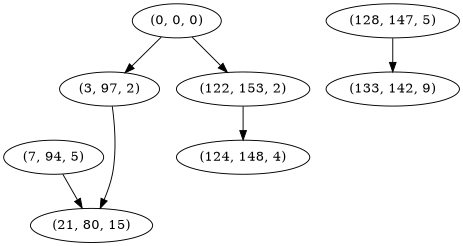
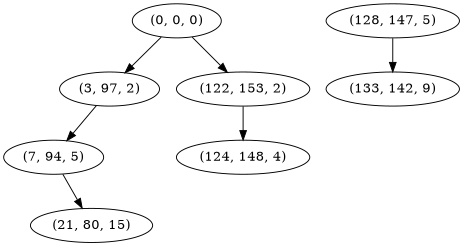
(115, 154) -> (85, 120)
